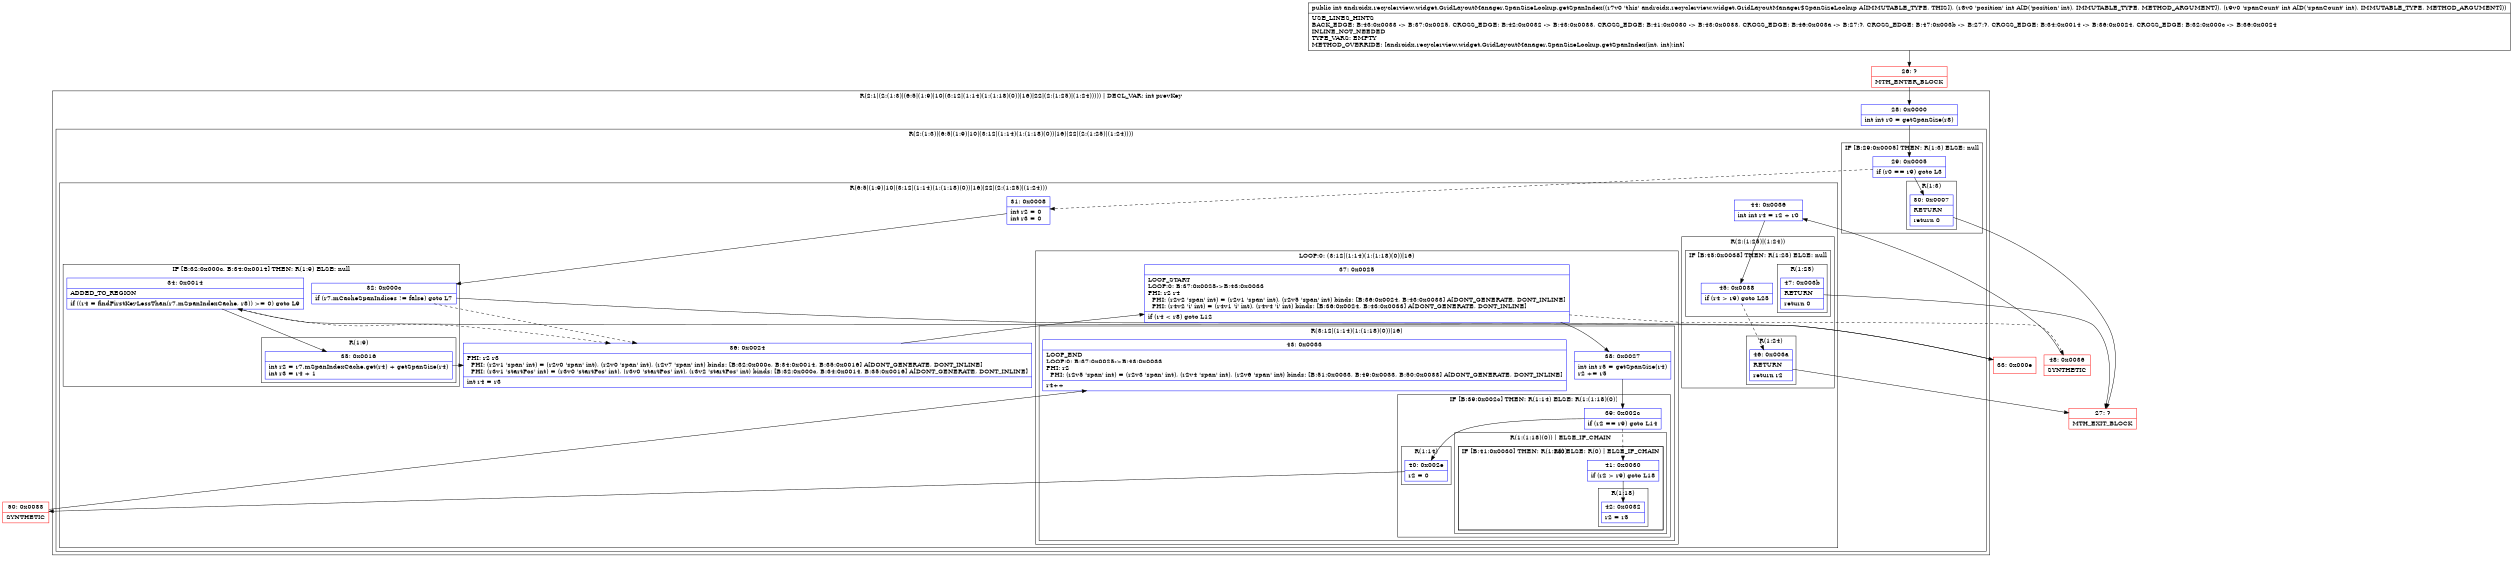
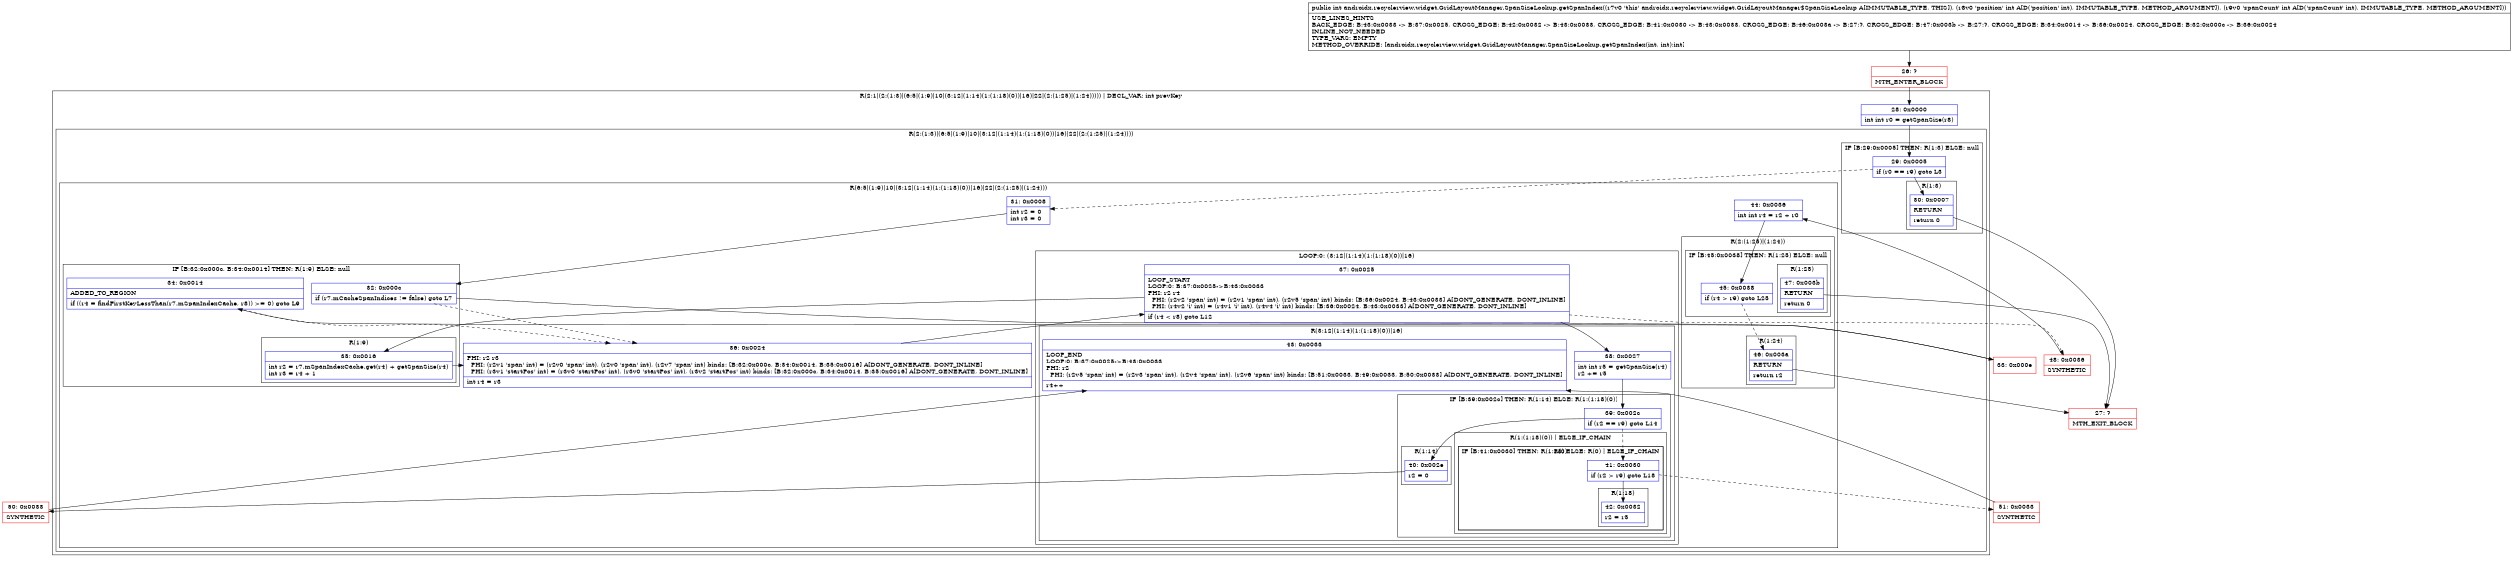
(272, 329) -> (764, 307)
none -> (2016, 512)
